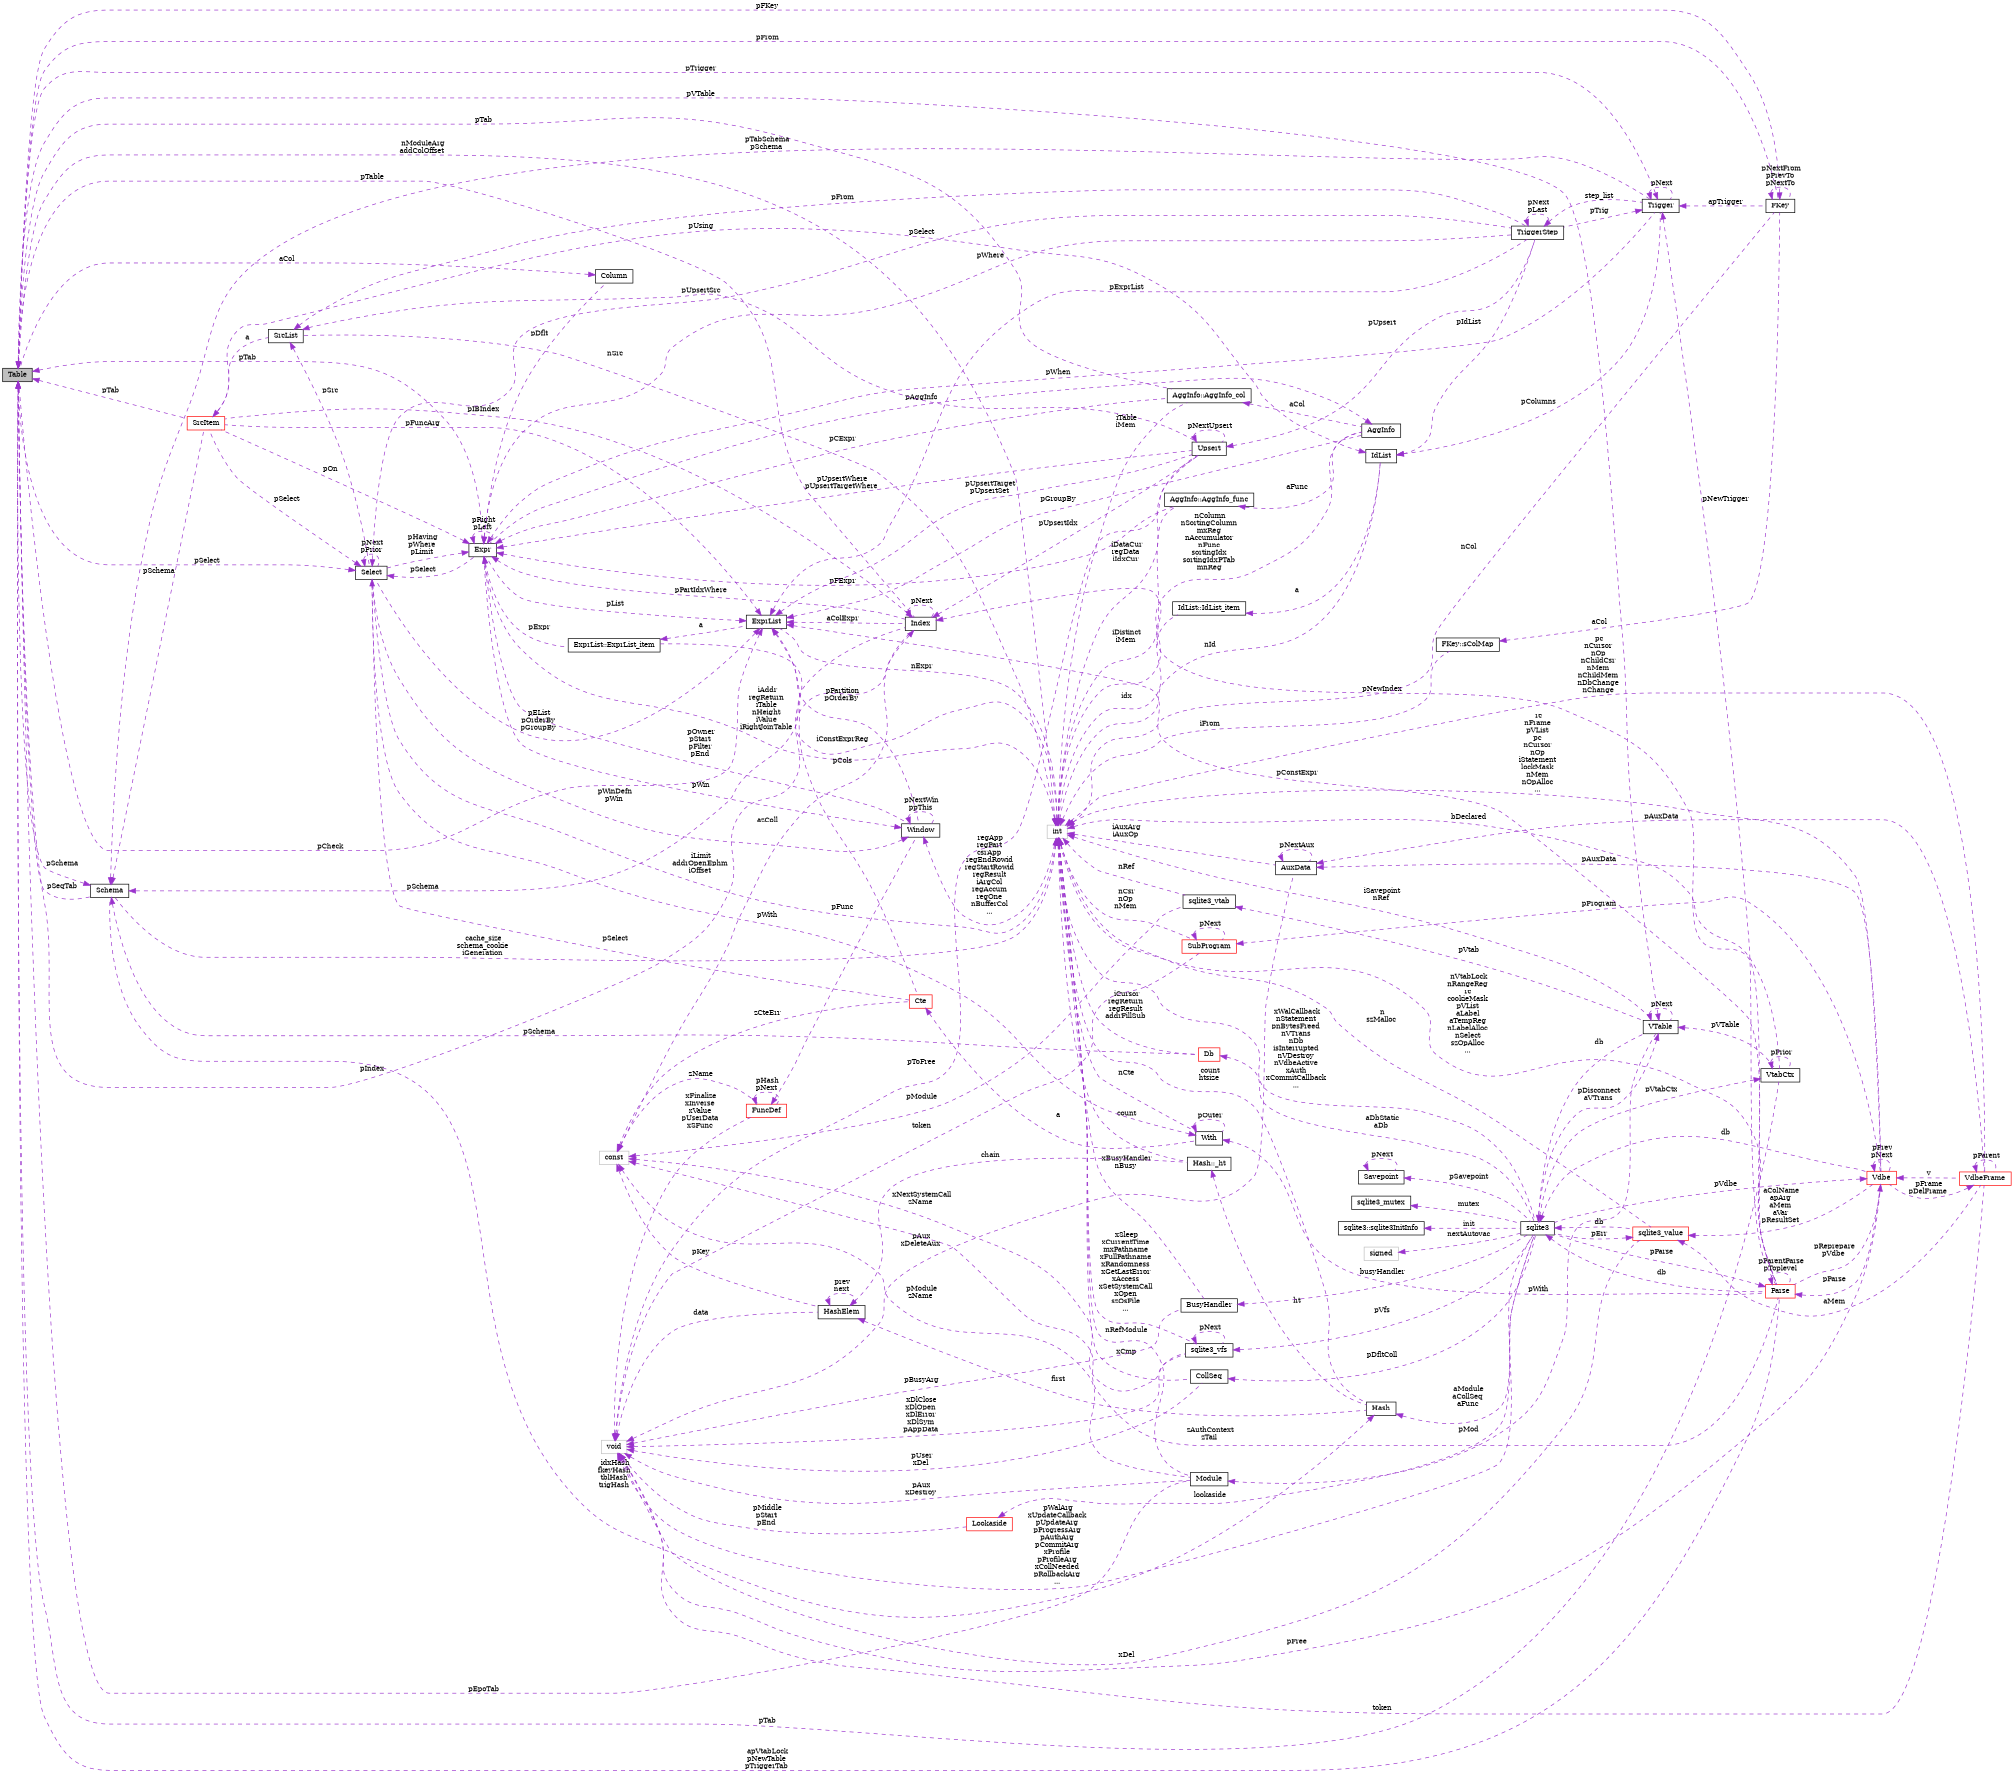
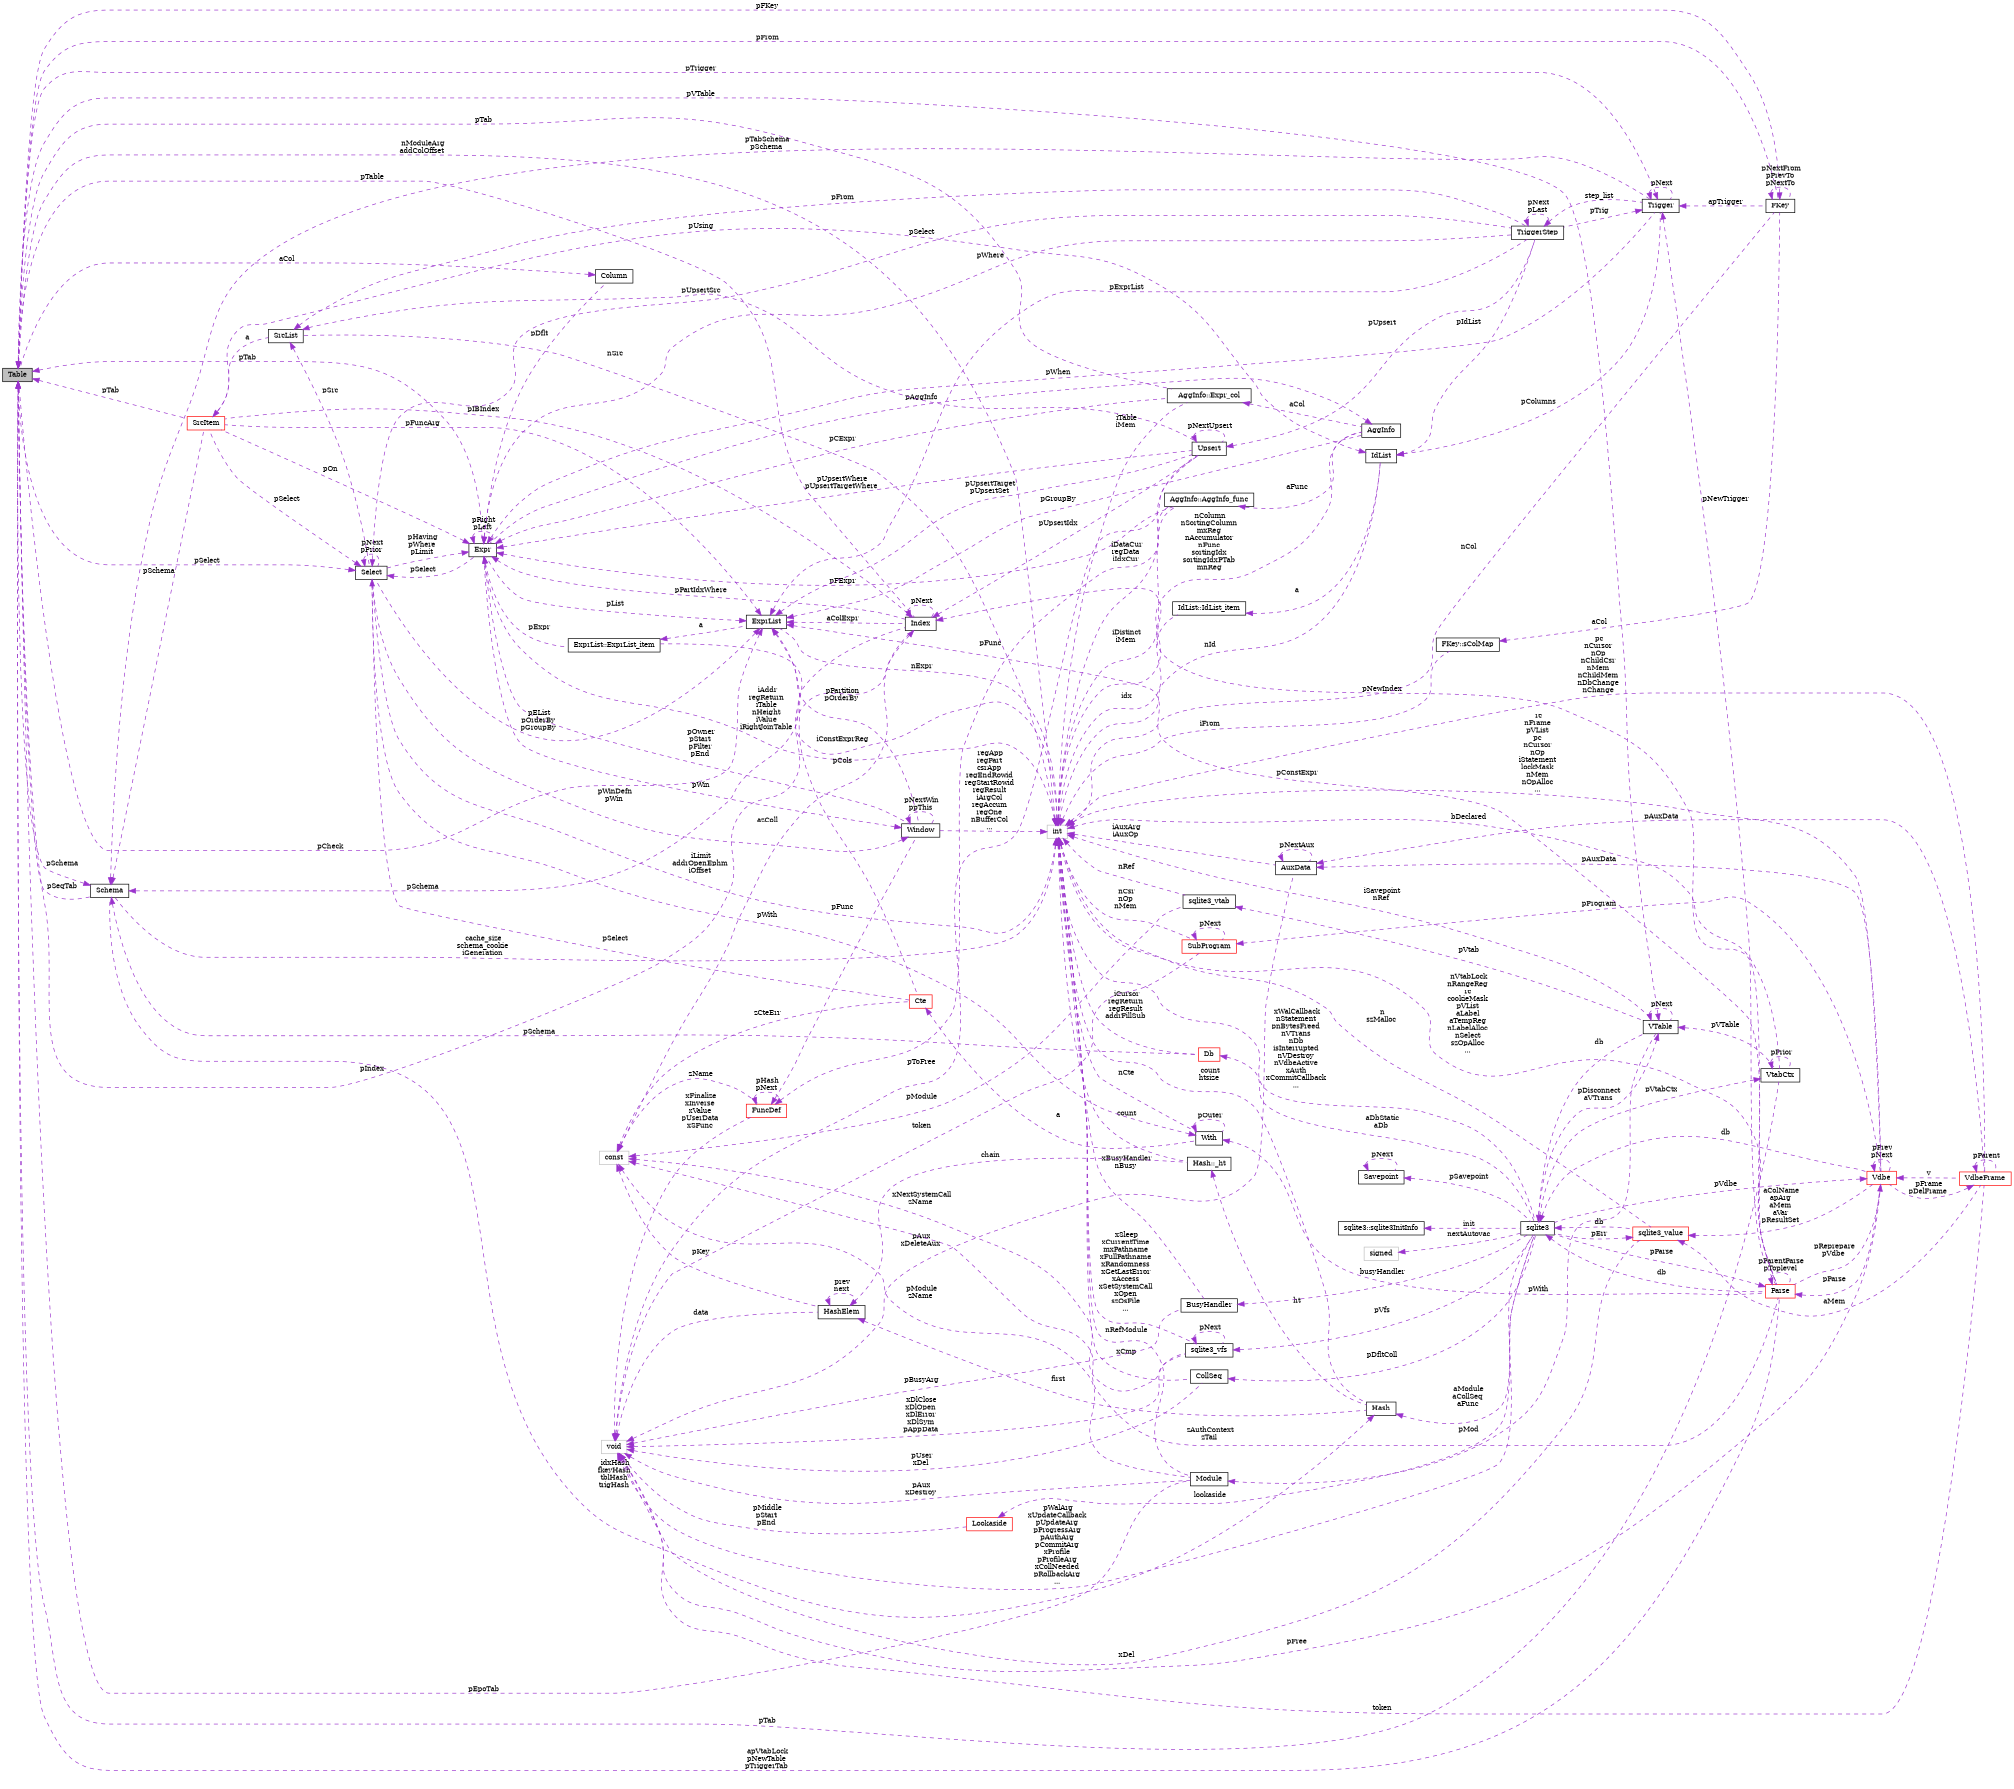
(1209, 396) -> (1209, 396)
none -> (959, 810)
(993, 925) -> (990, 831)
(1381, 1203) -> none
